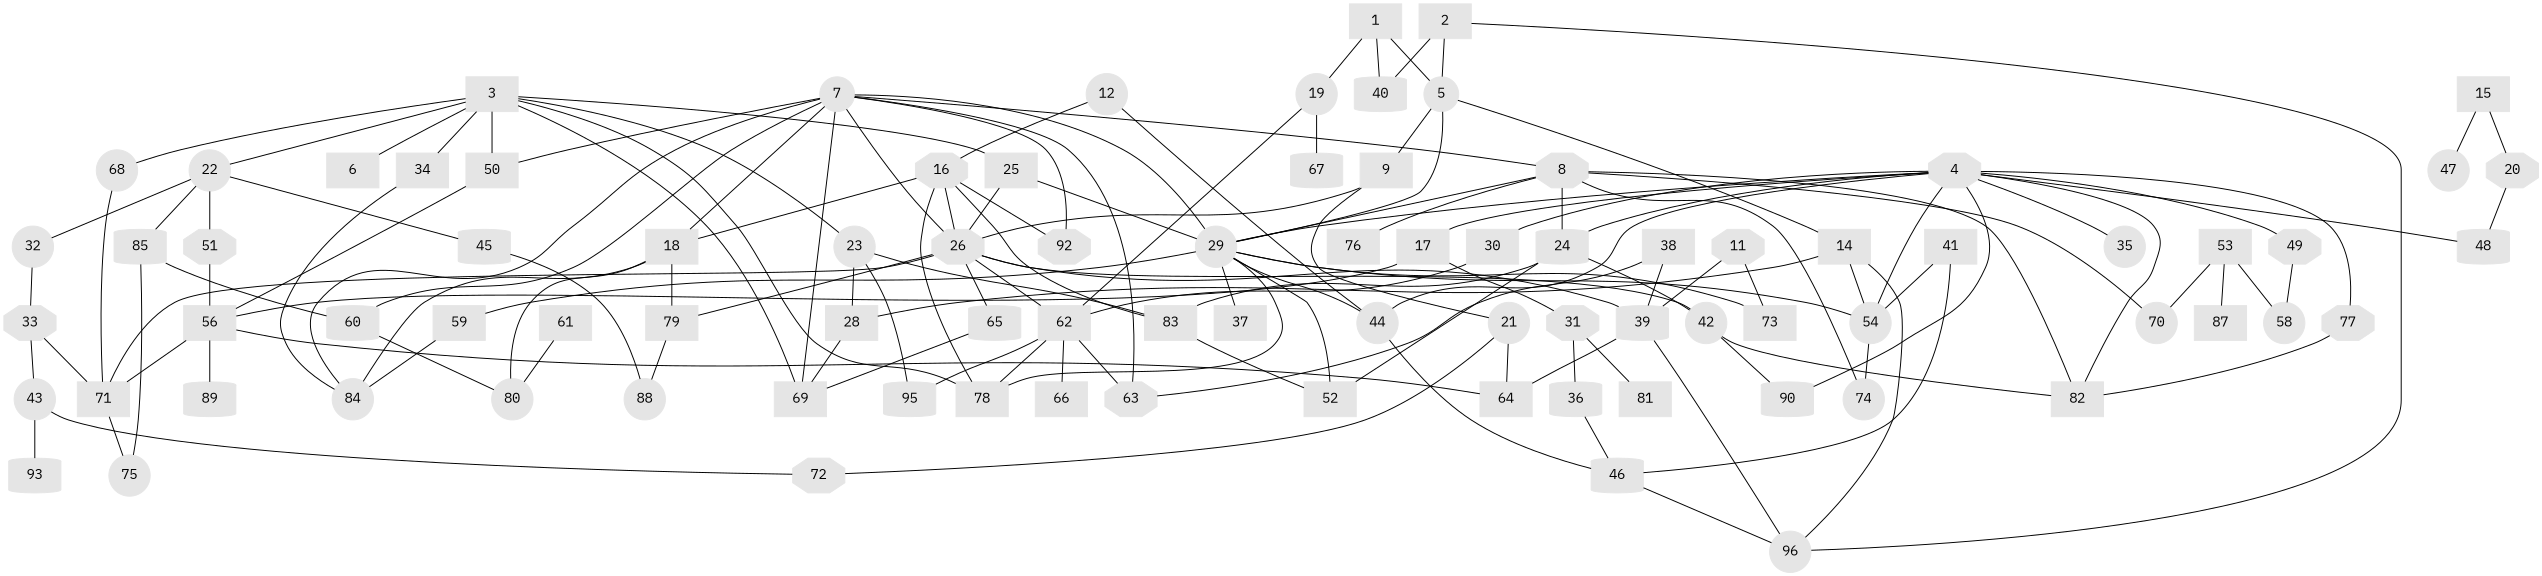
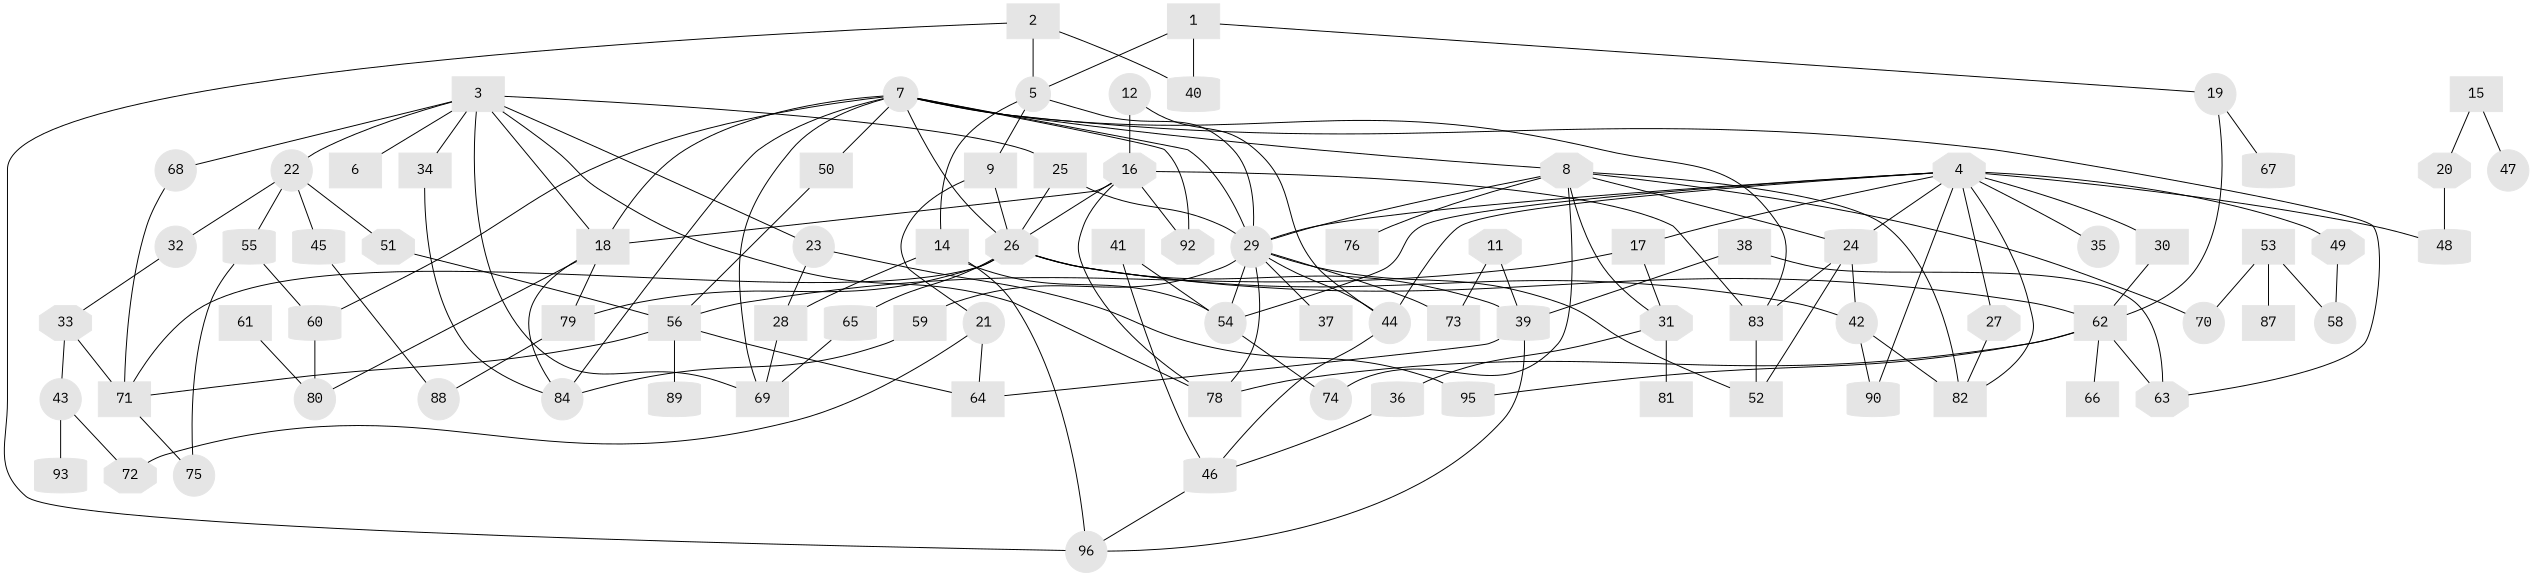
(492, 132) -> (541, 170)
(140, 247) -> (249, 247)
none -> (1593, 251)
(995, 282) -> (1403, 122)
(2348, 323) -> (1994, 323)
